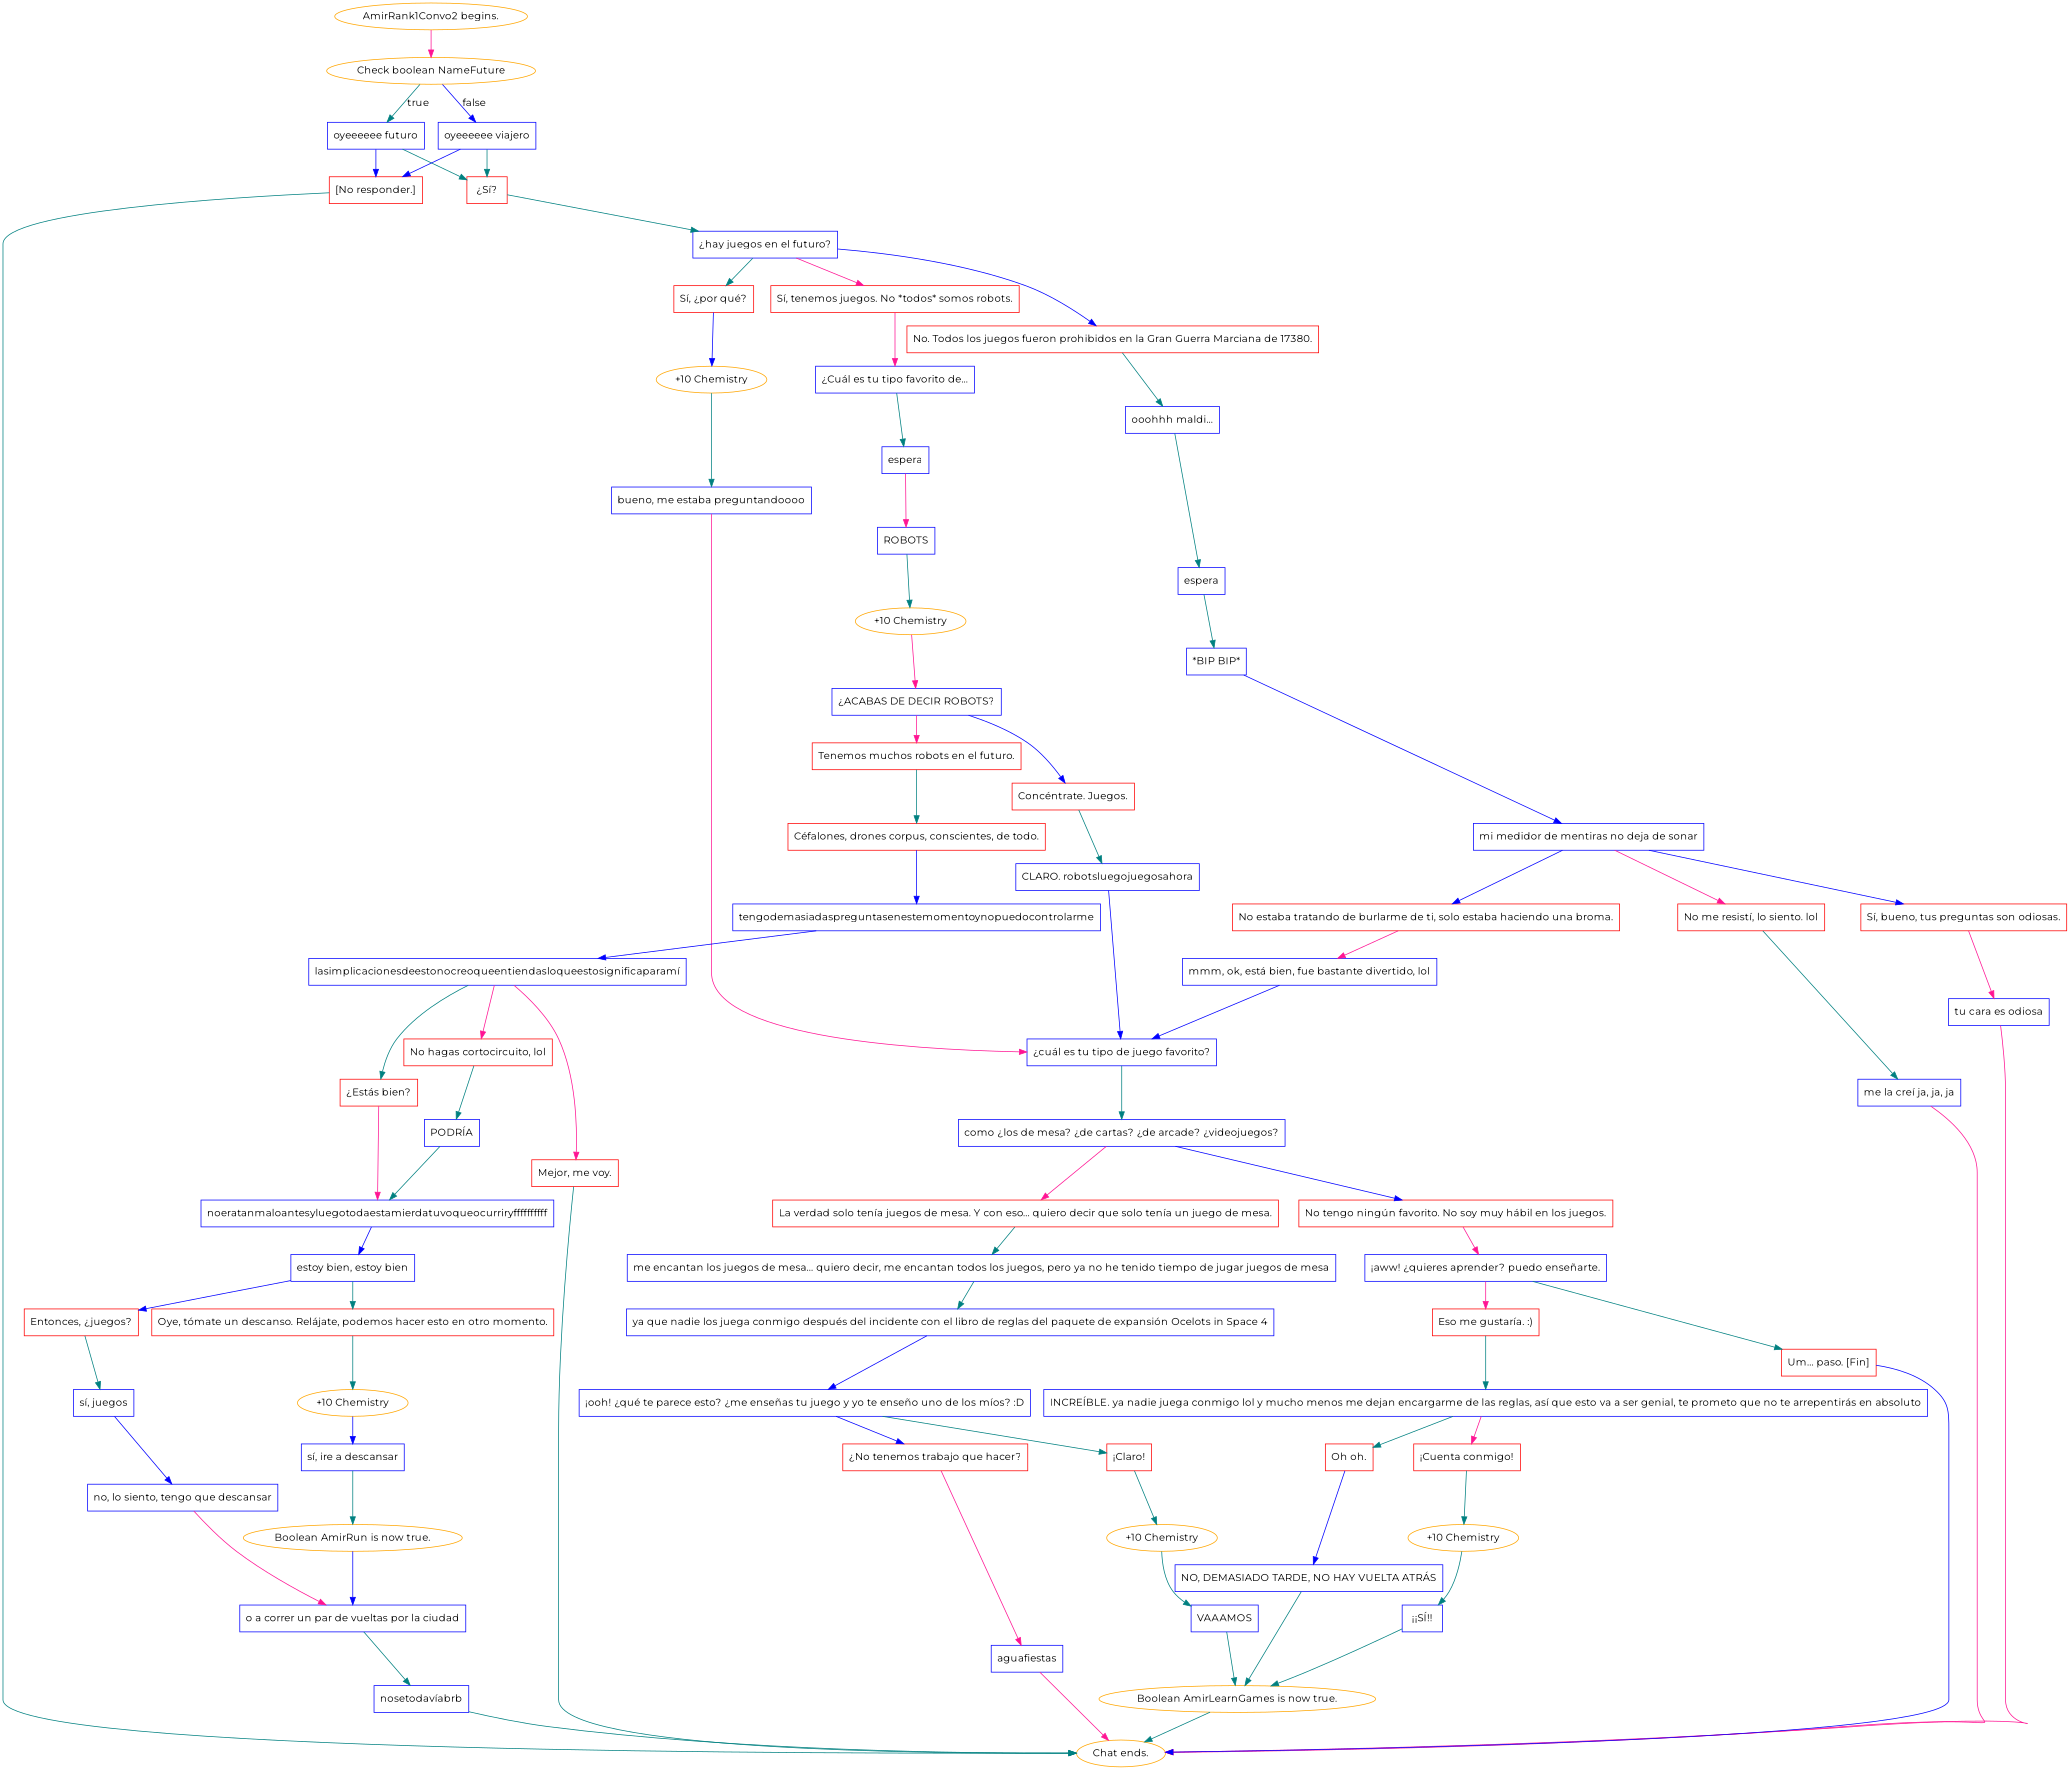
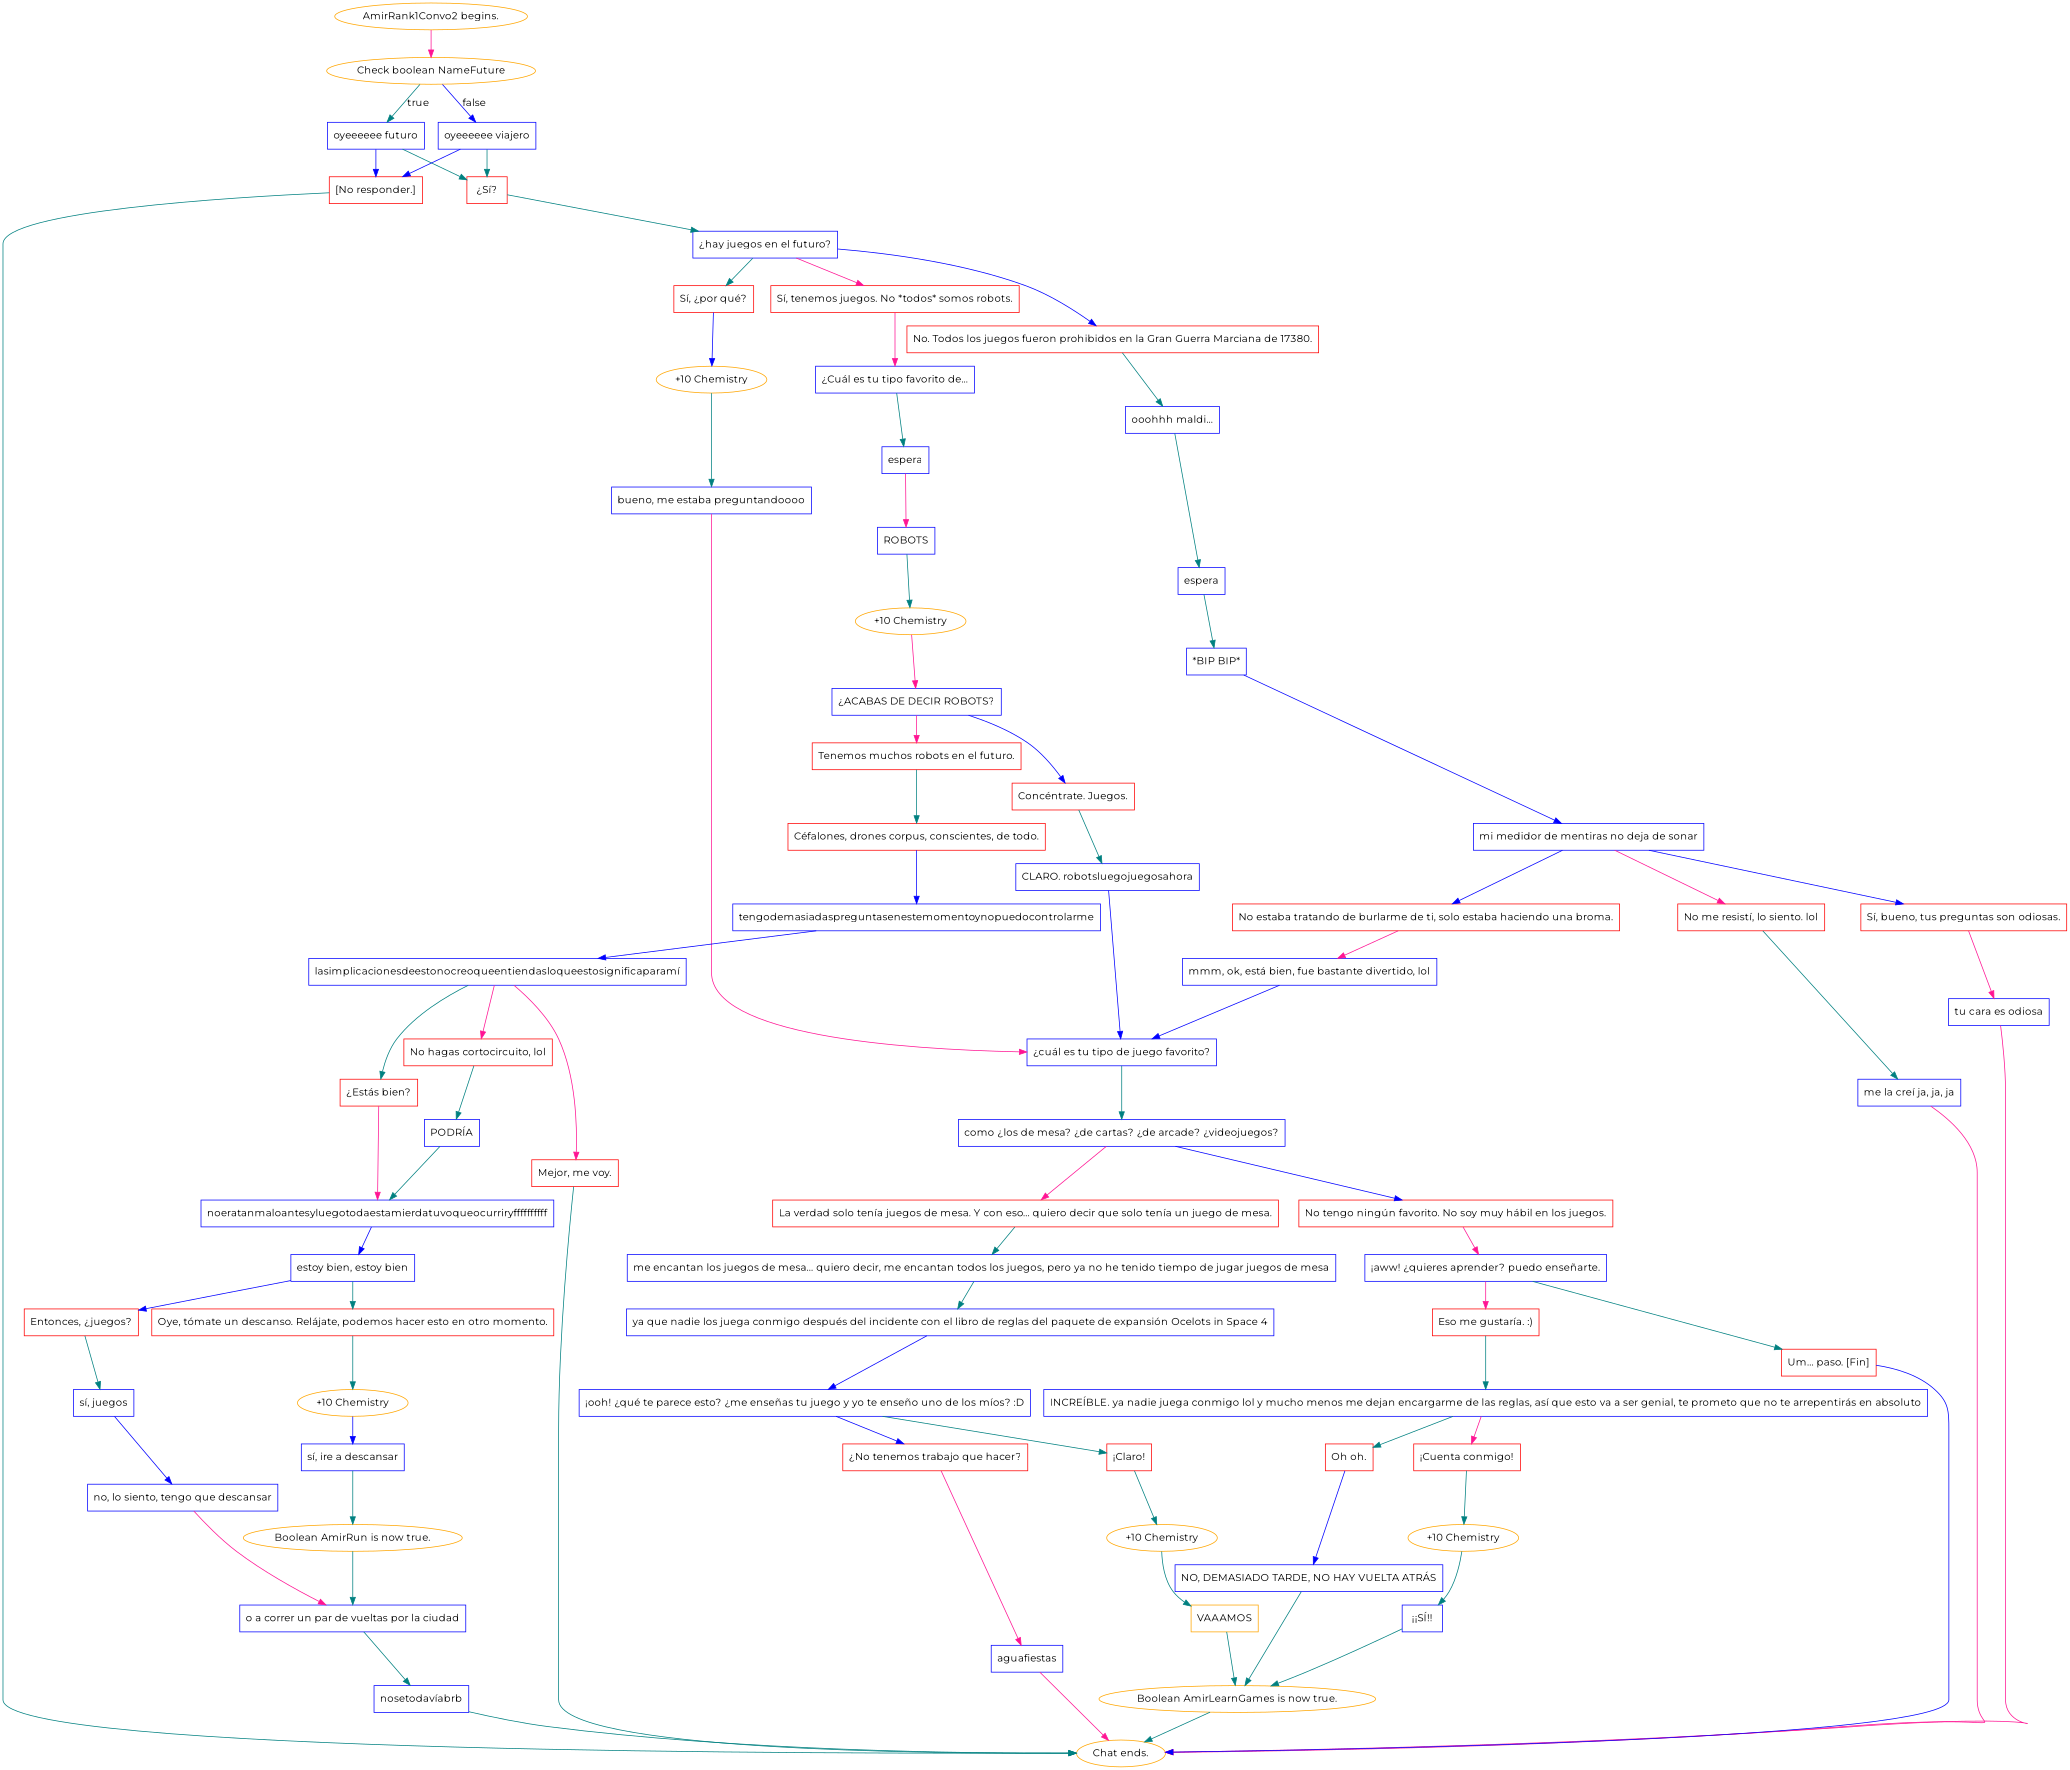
(353, 1574) -> (353, 1574)
(1225, 1618) -> (1225, 1618)
